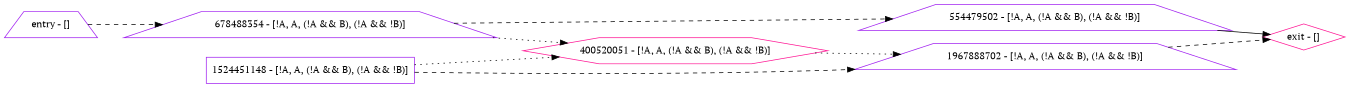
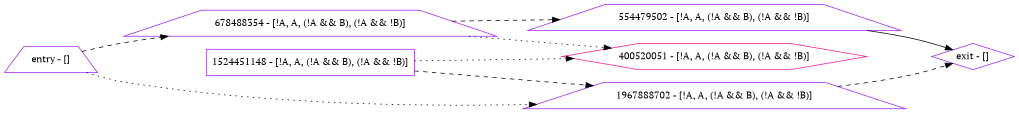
(1304, 37) -> (973, 57)
(854, 54) -> (307, 101)
